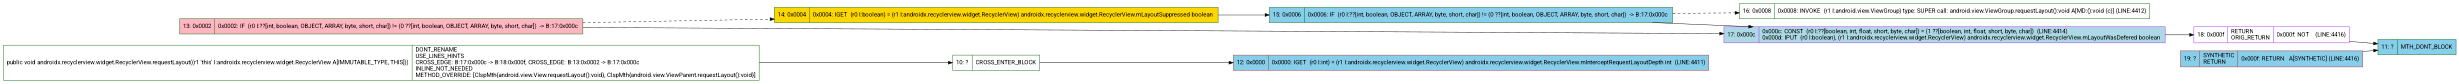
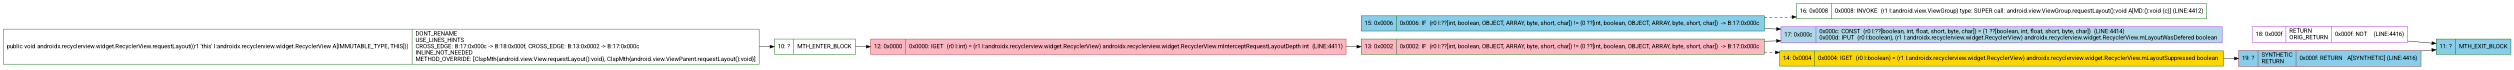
(1242, 15) -> (2229, 58)
(2177, 35) -> none
none -> (1351, 47)
(2427, 47) -> (2483, 46)
(1006, 62) -> (825, 46)
(1471, 63) -> (1108, 47)
